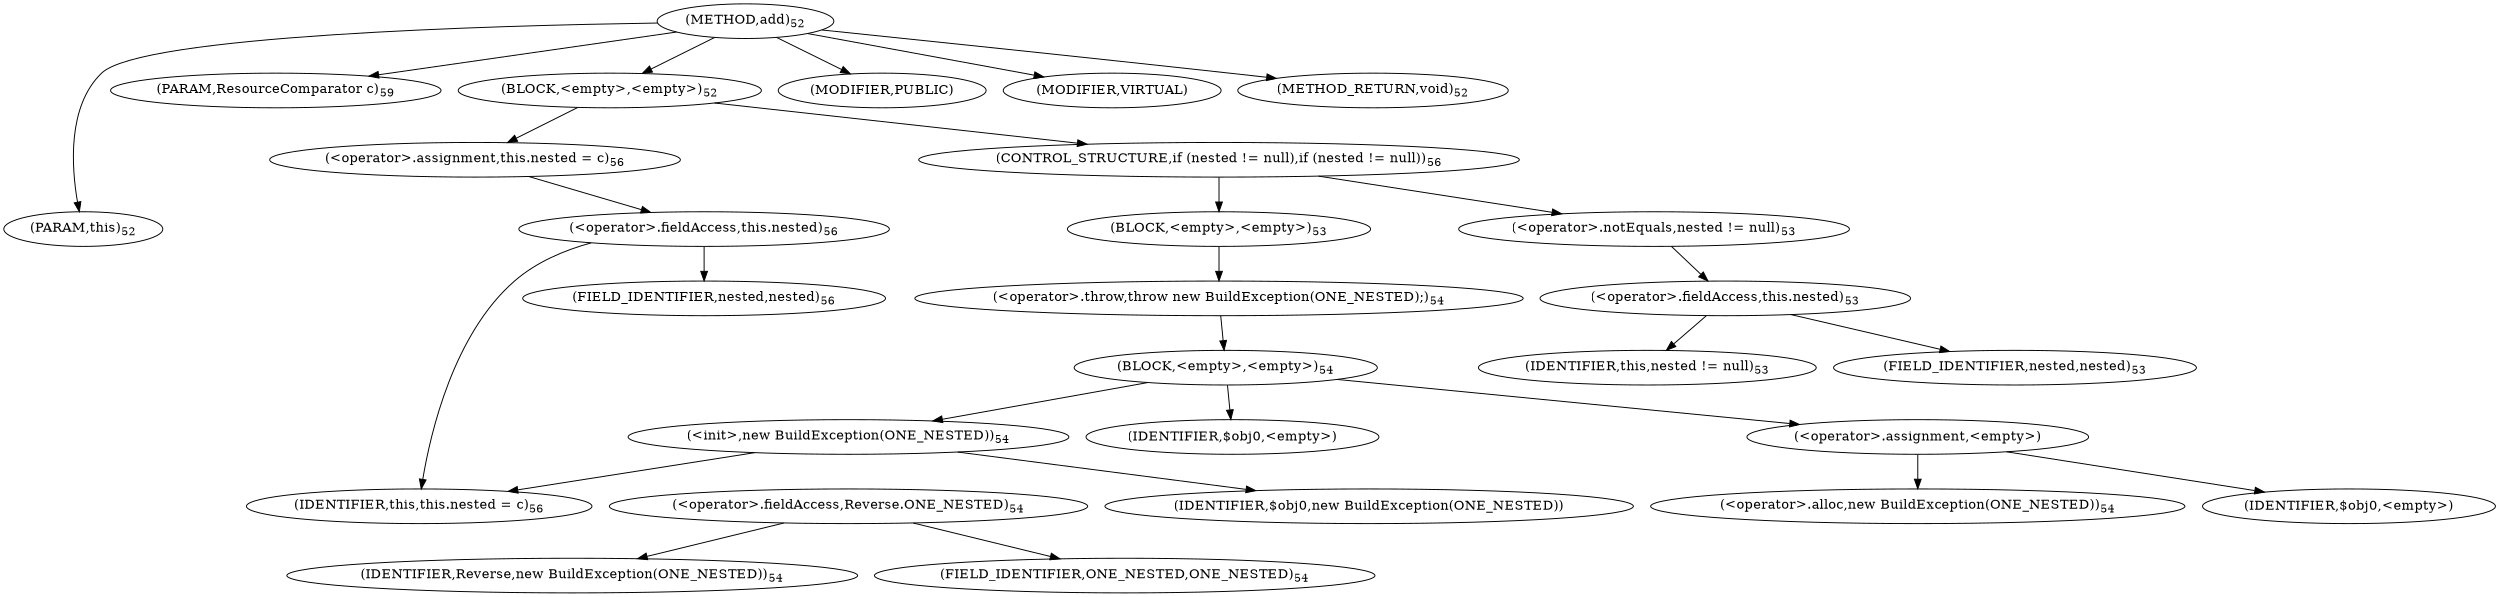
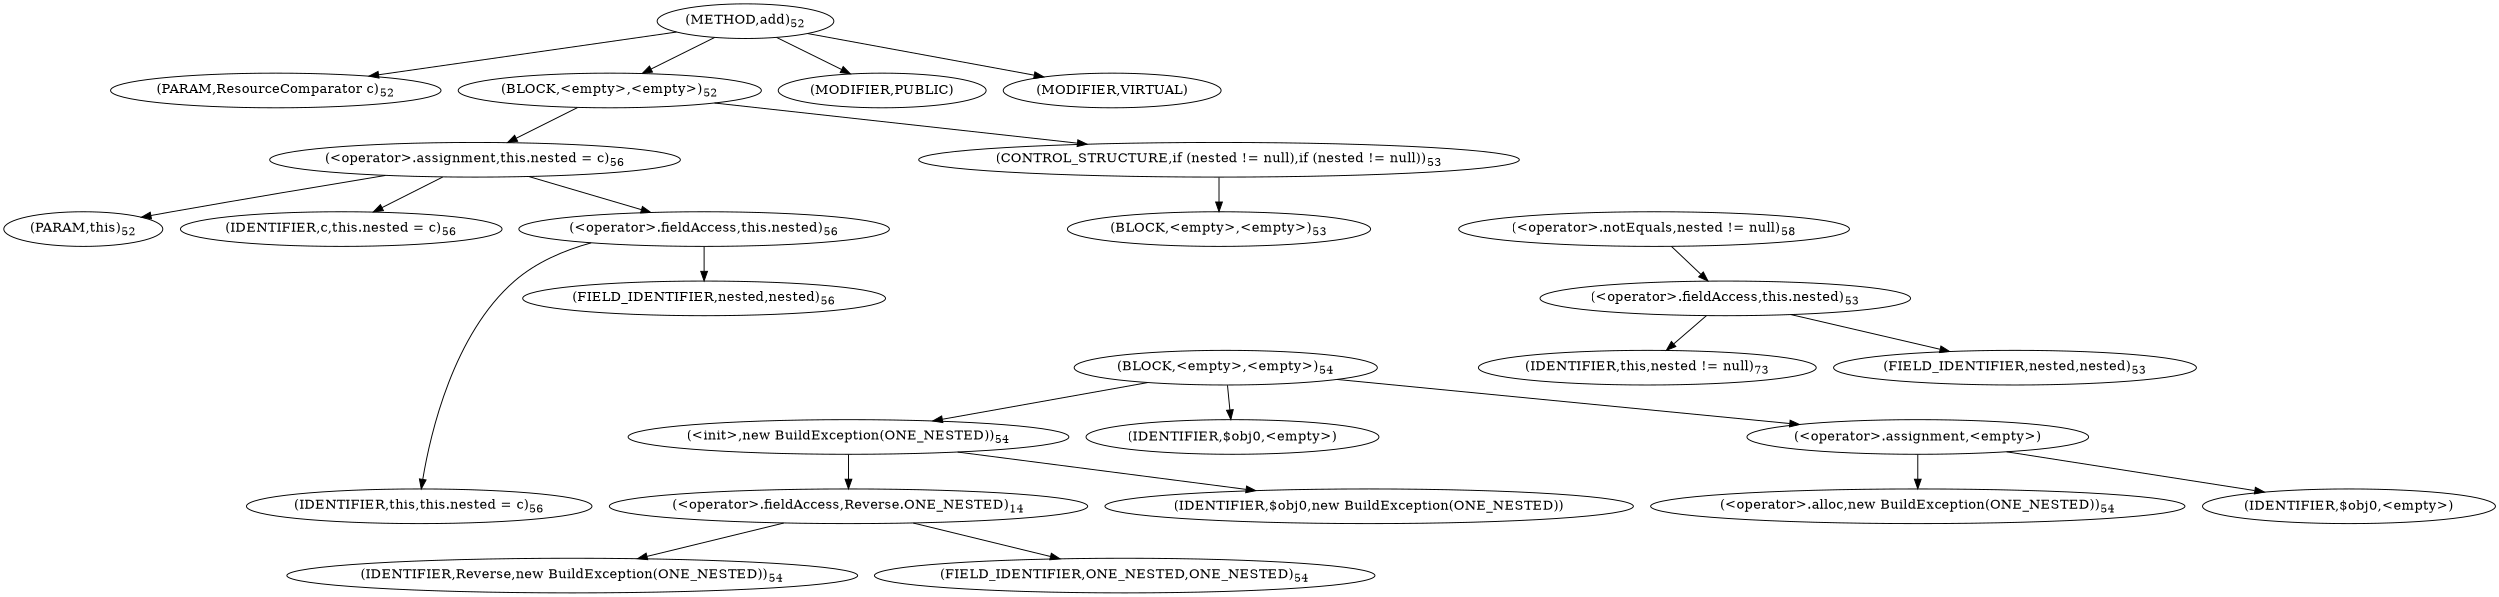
(309, 37) -> (268, 195)
(387, 89) -> (387, 89)
(1373, 90) -> none
(1435, 158) -> (1435, 158)
(1435, 194) -> none
(1789, 228) -> (1789, 228)
none -> (341, 229)
(1219, 298) -> none
(1762, 366) -> (1762, 366)
(636, 471) -> (848, 467)
(1017, 505) -> (1017, 505)
